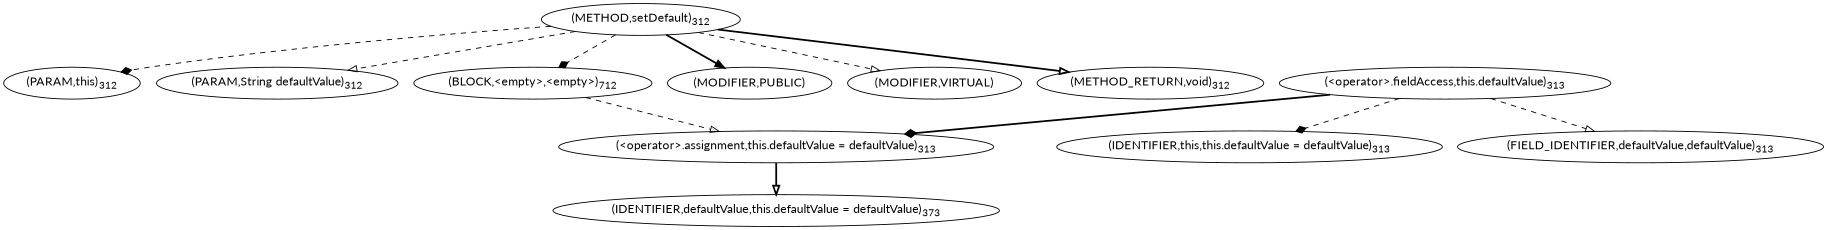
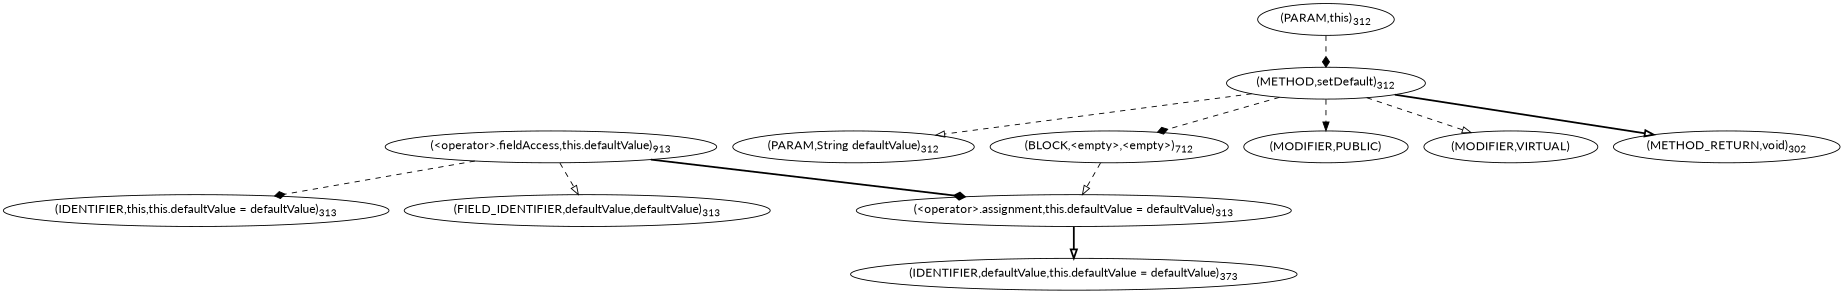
(341, 44) -> (1326, 46)
(691, 49) -> (1326, 111)
(1221, 82) -> (1798, 146)
(1556, 82) -> (662, 146)
